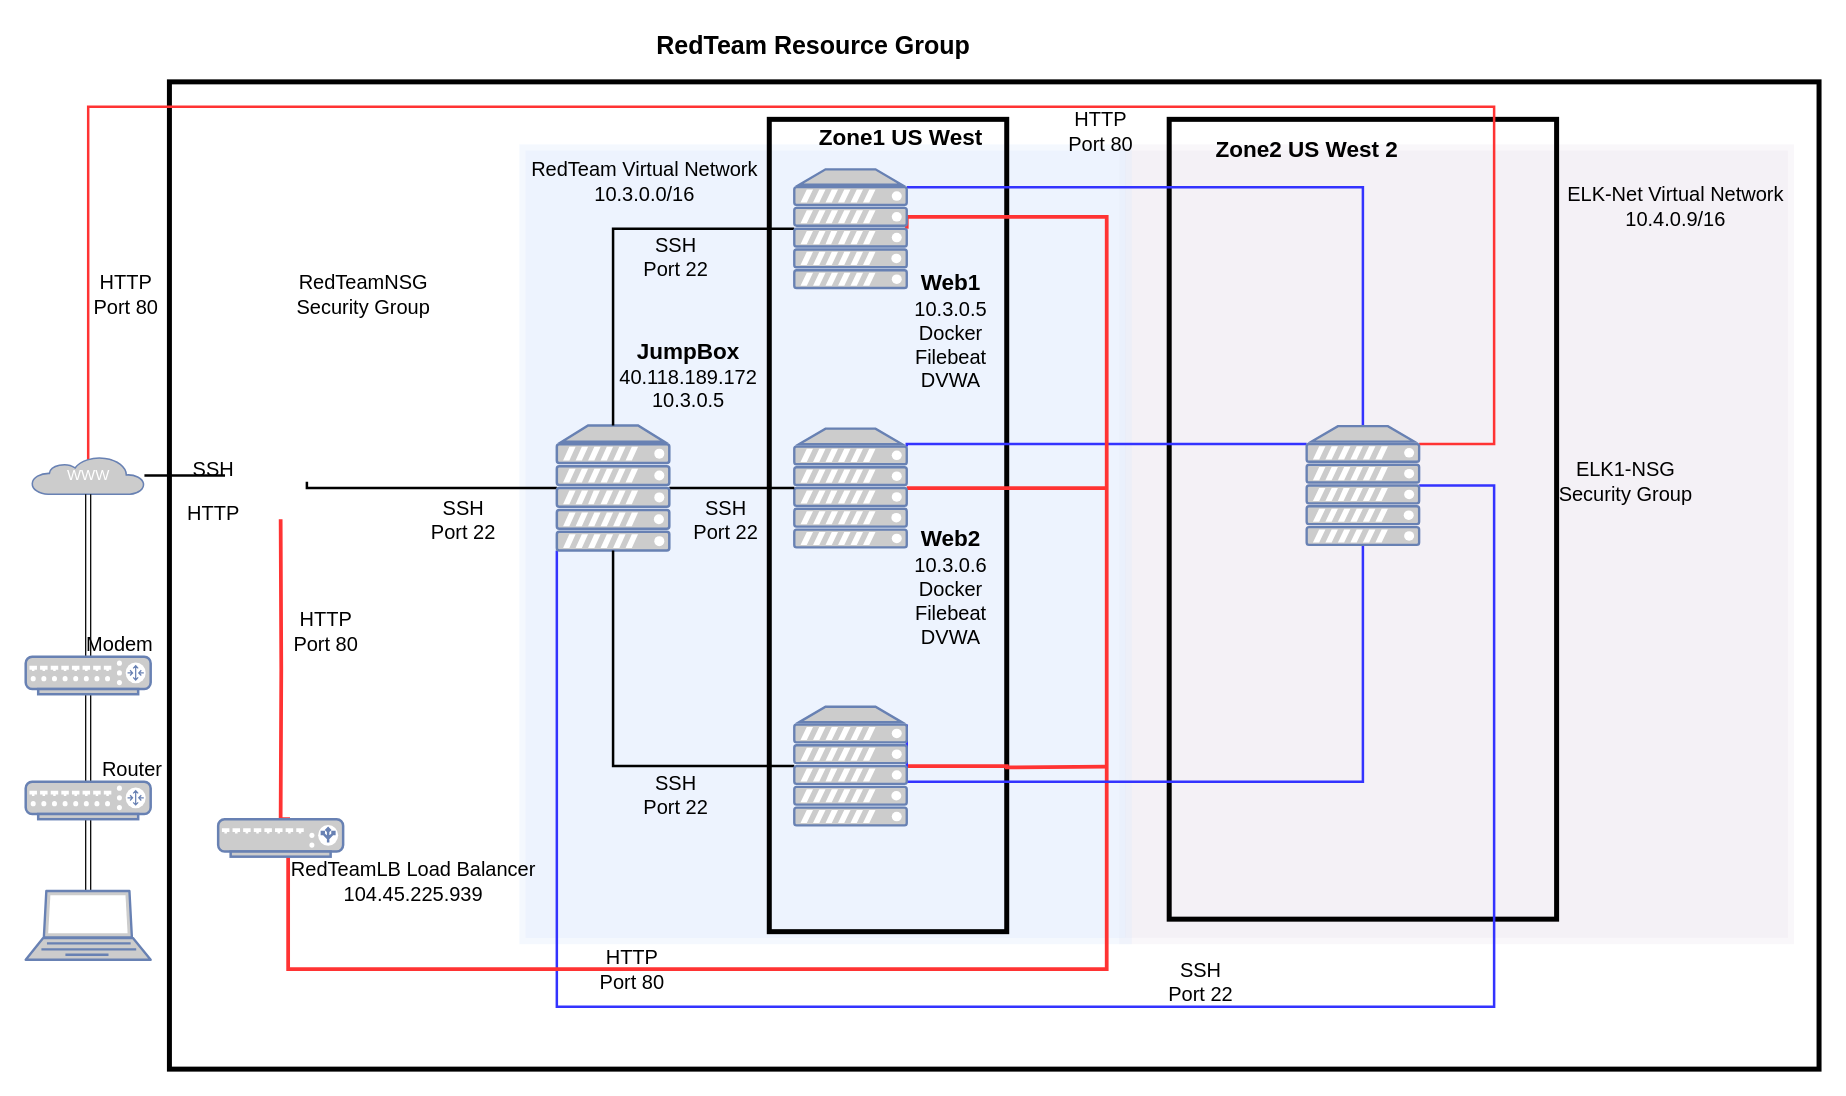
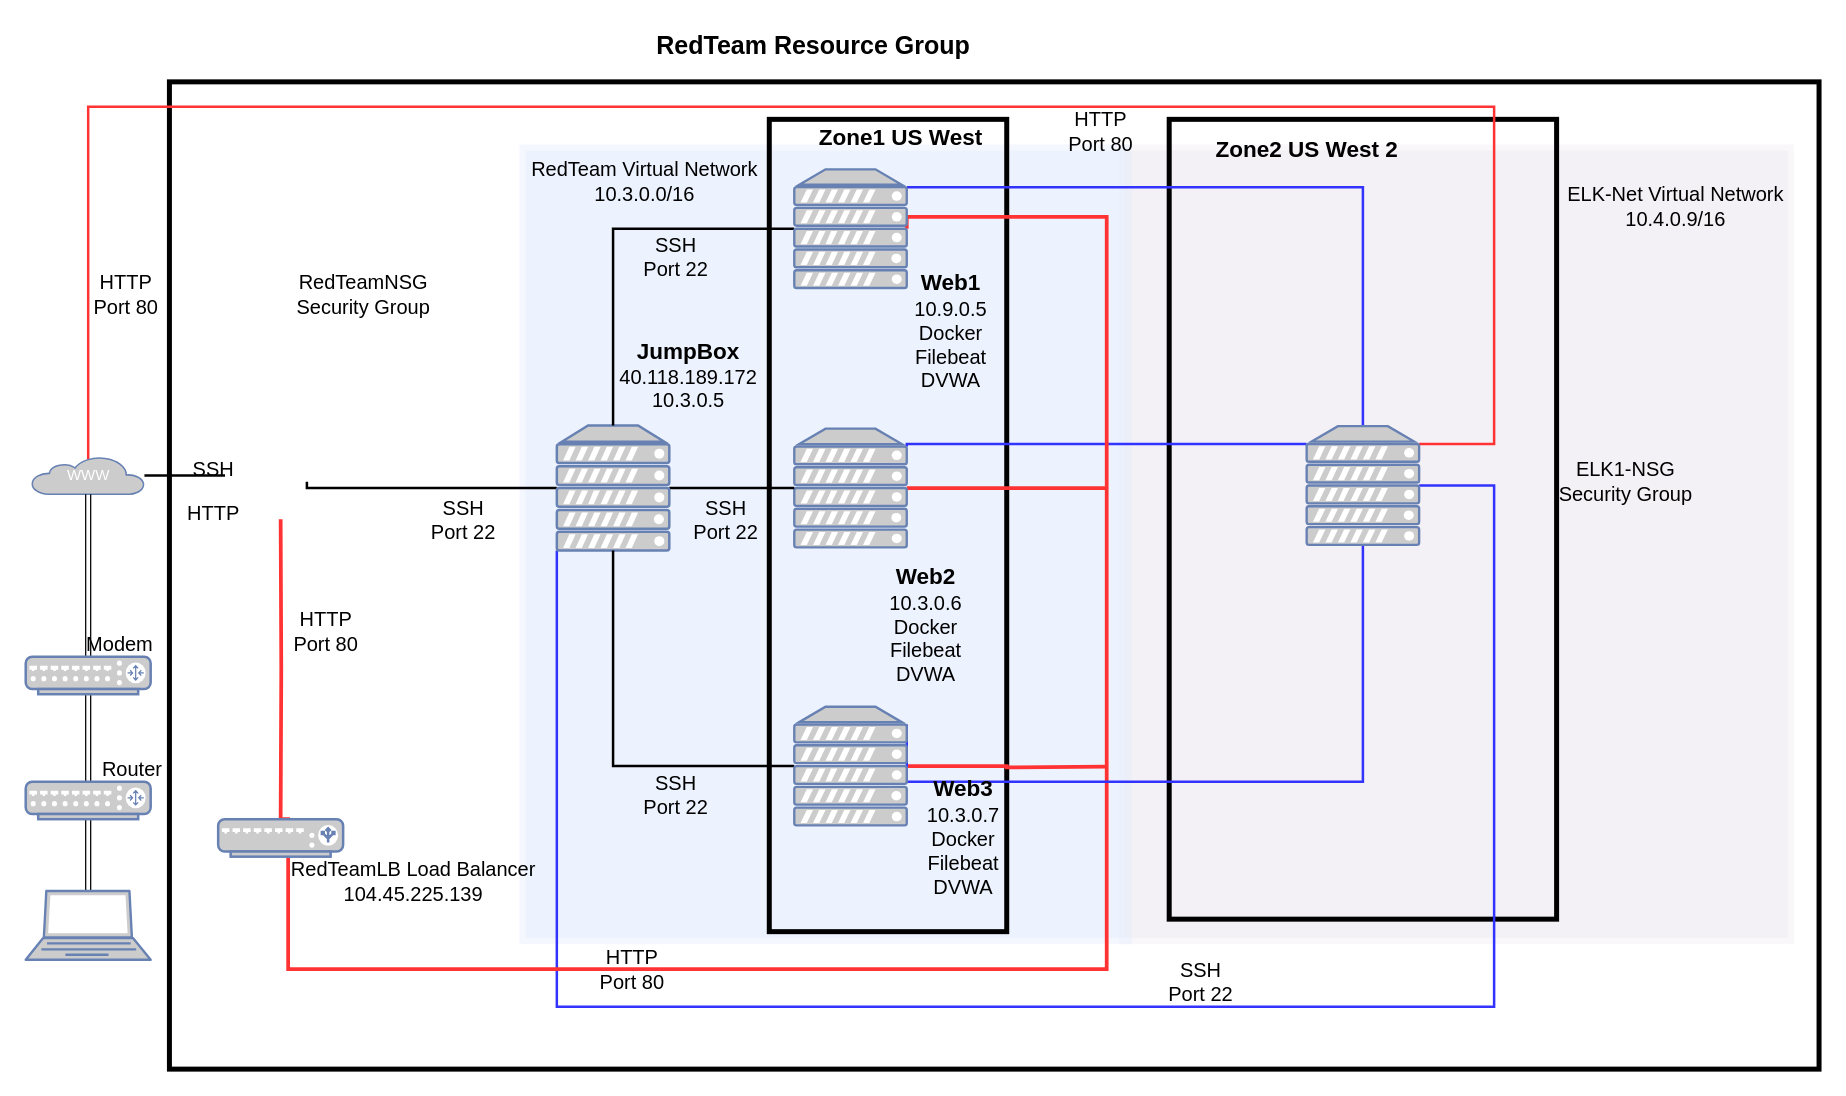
(951, 332) -> (951, 332)
(951, 588) -> (926, 626)
none -> (963, 838)
(414, 882) -> (414, 882)
